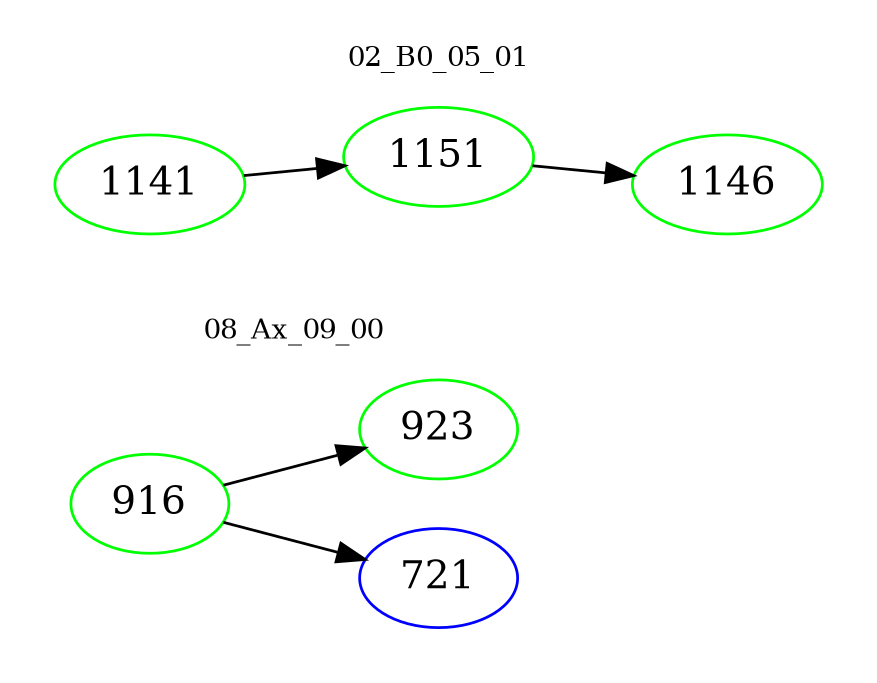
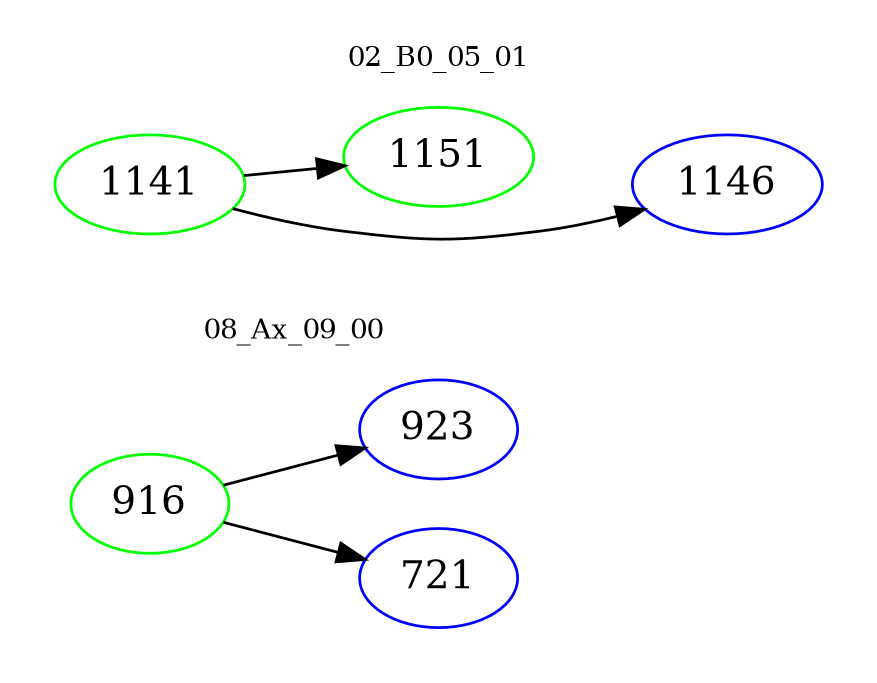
(569, 169) -> (425, 239)
(727, 184) -> (727, 184)
(439, 429) -> (439, 429)
